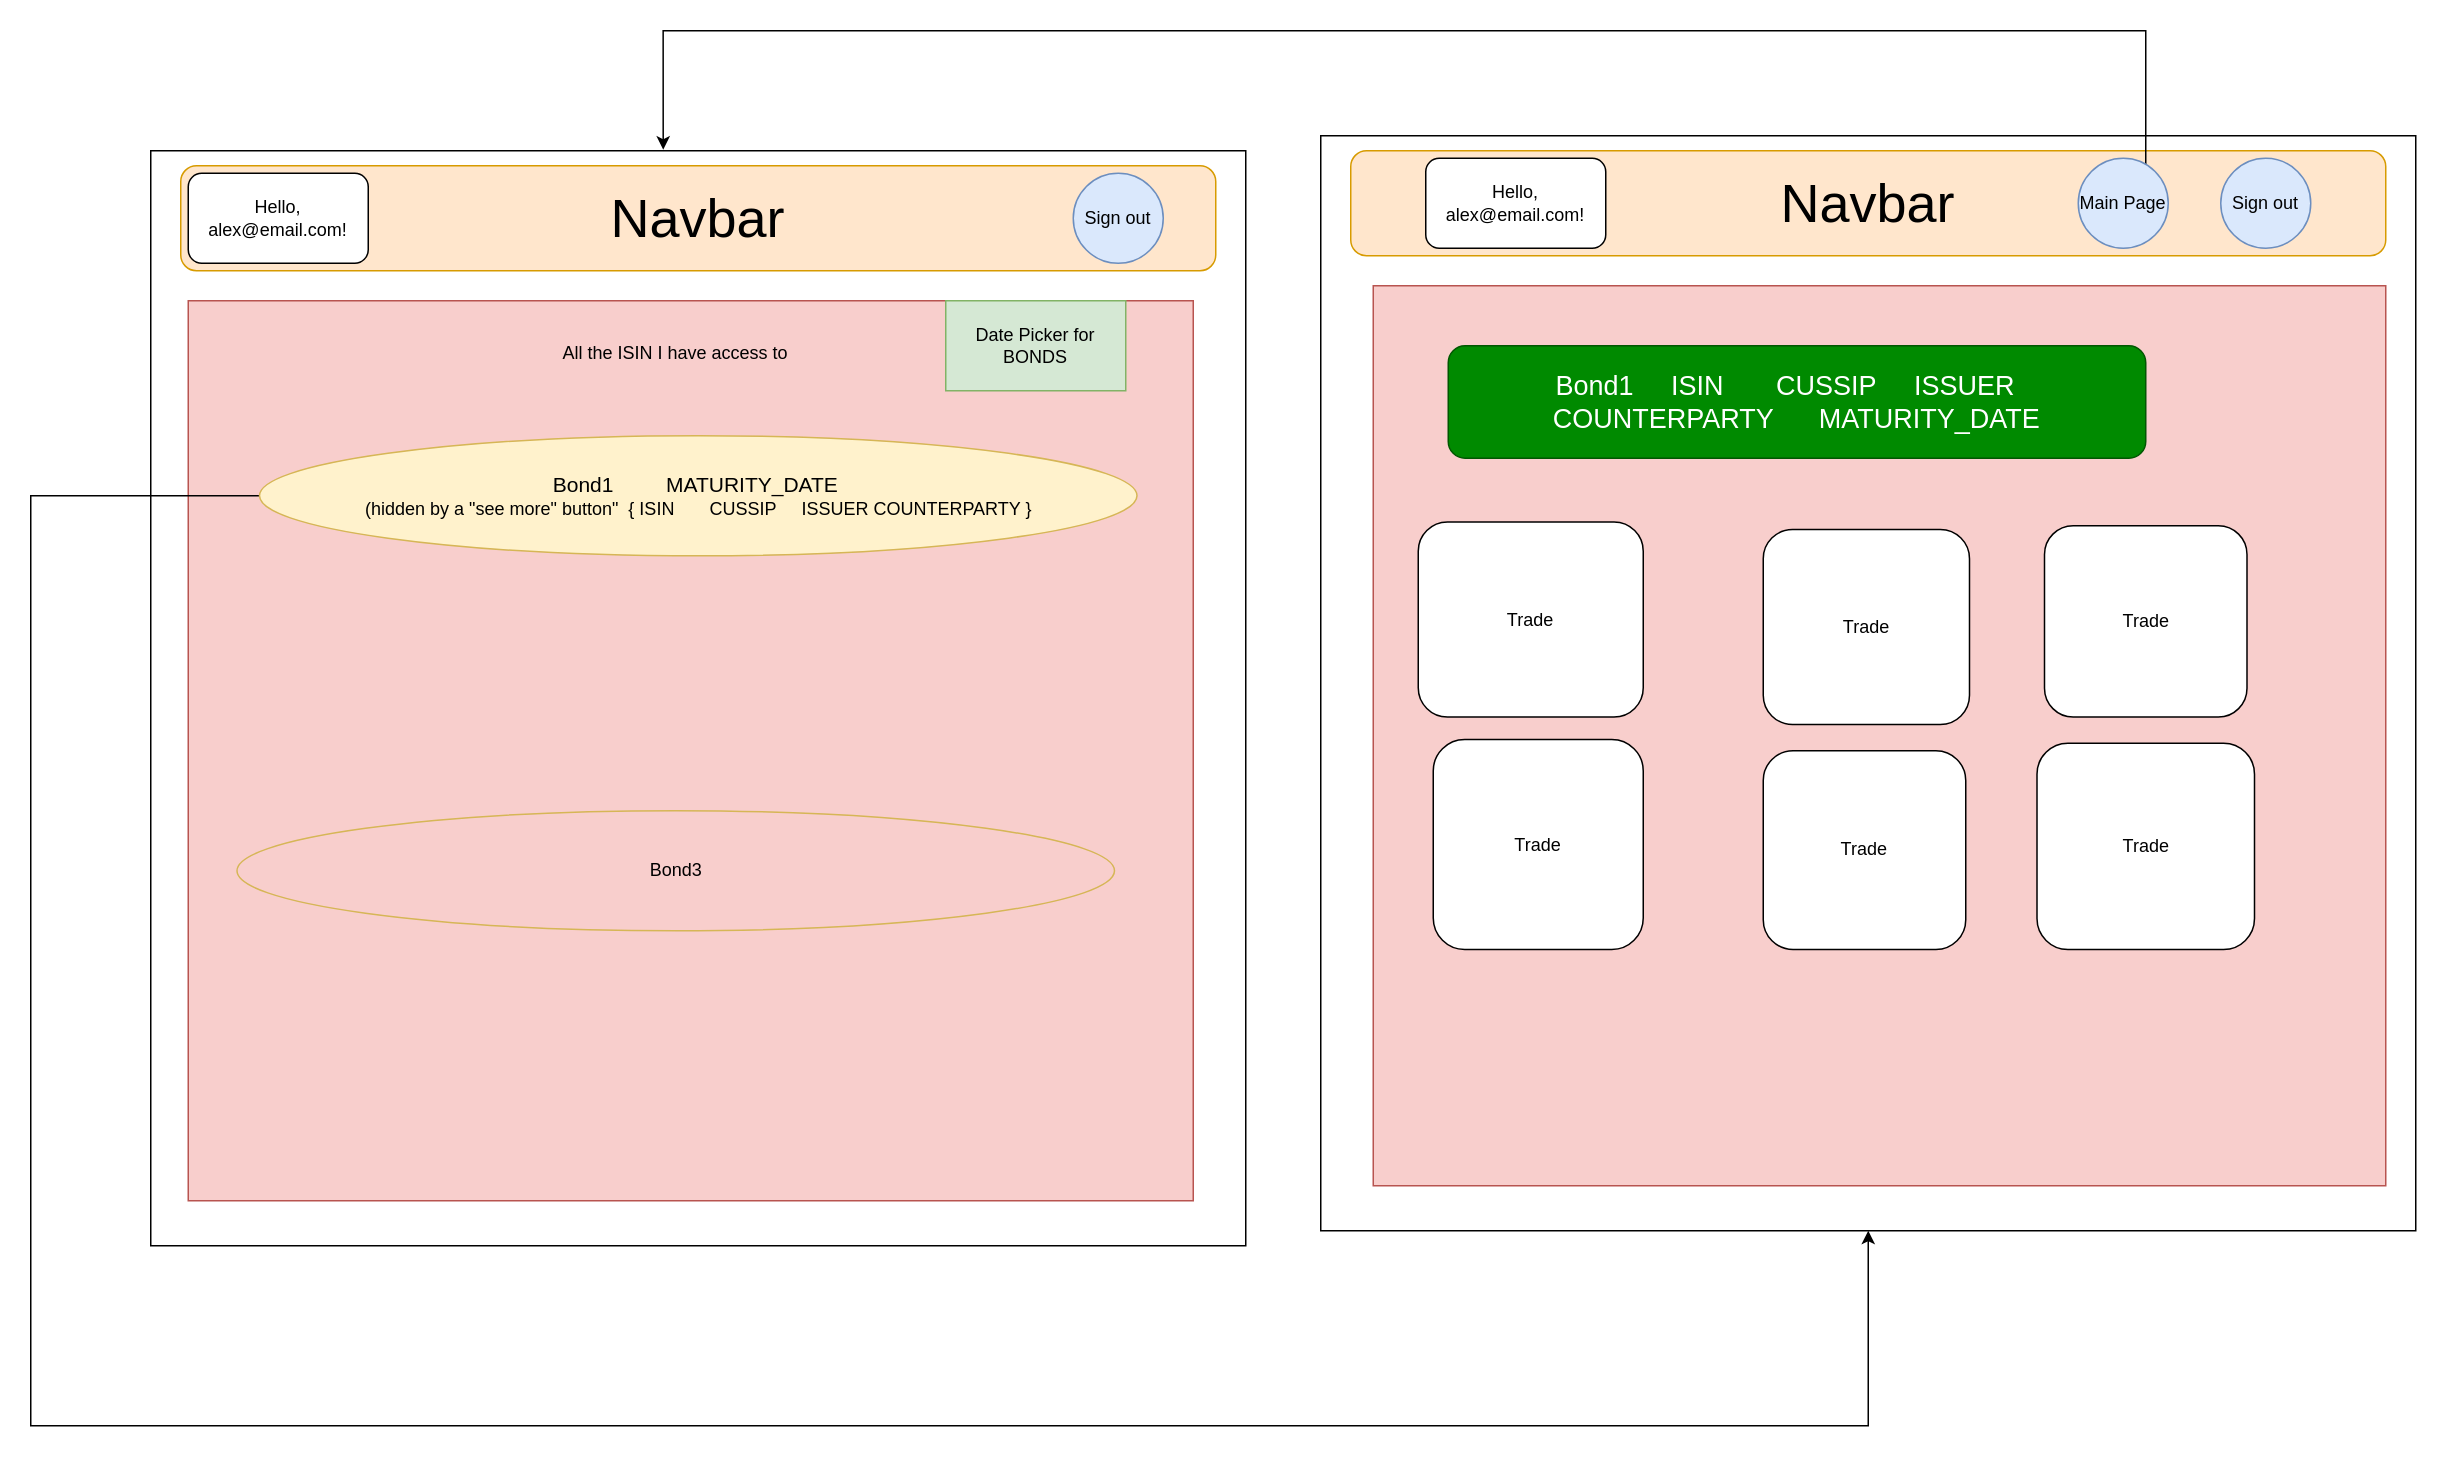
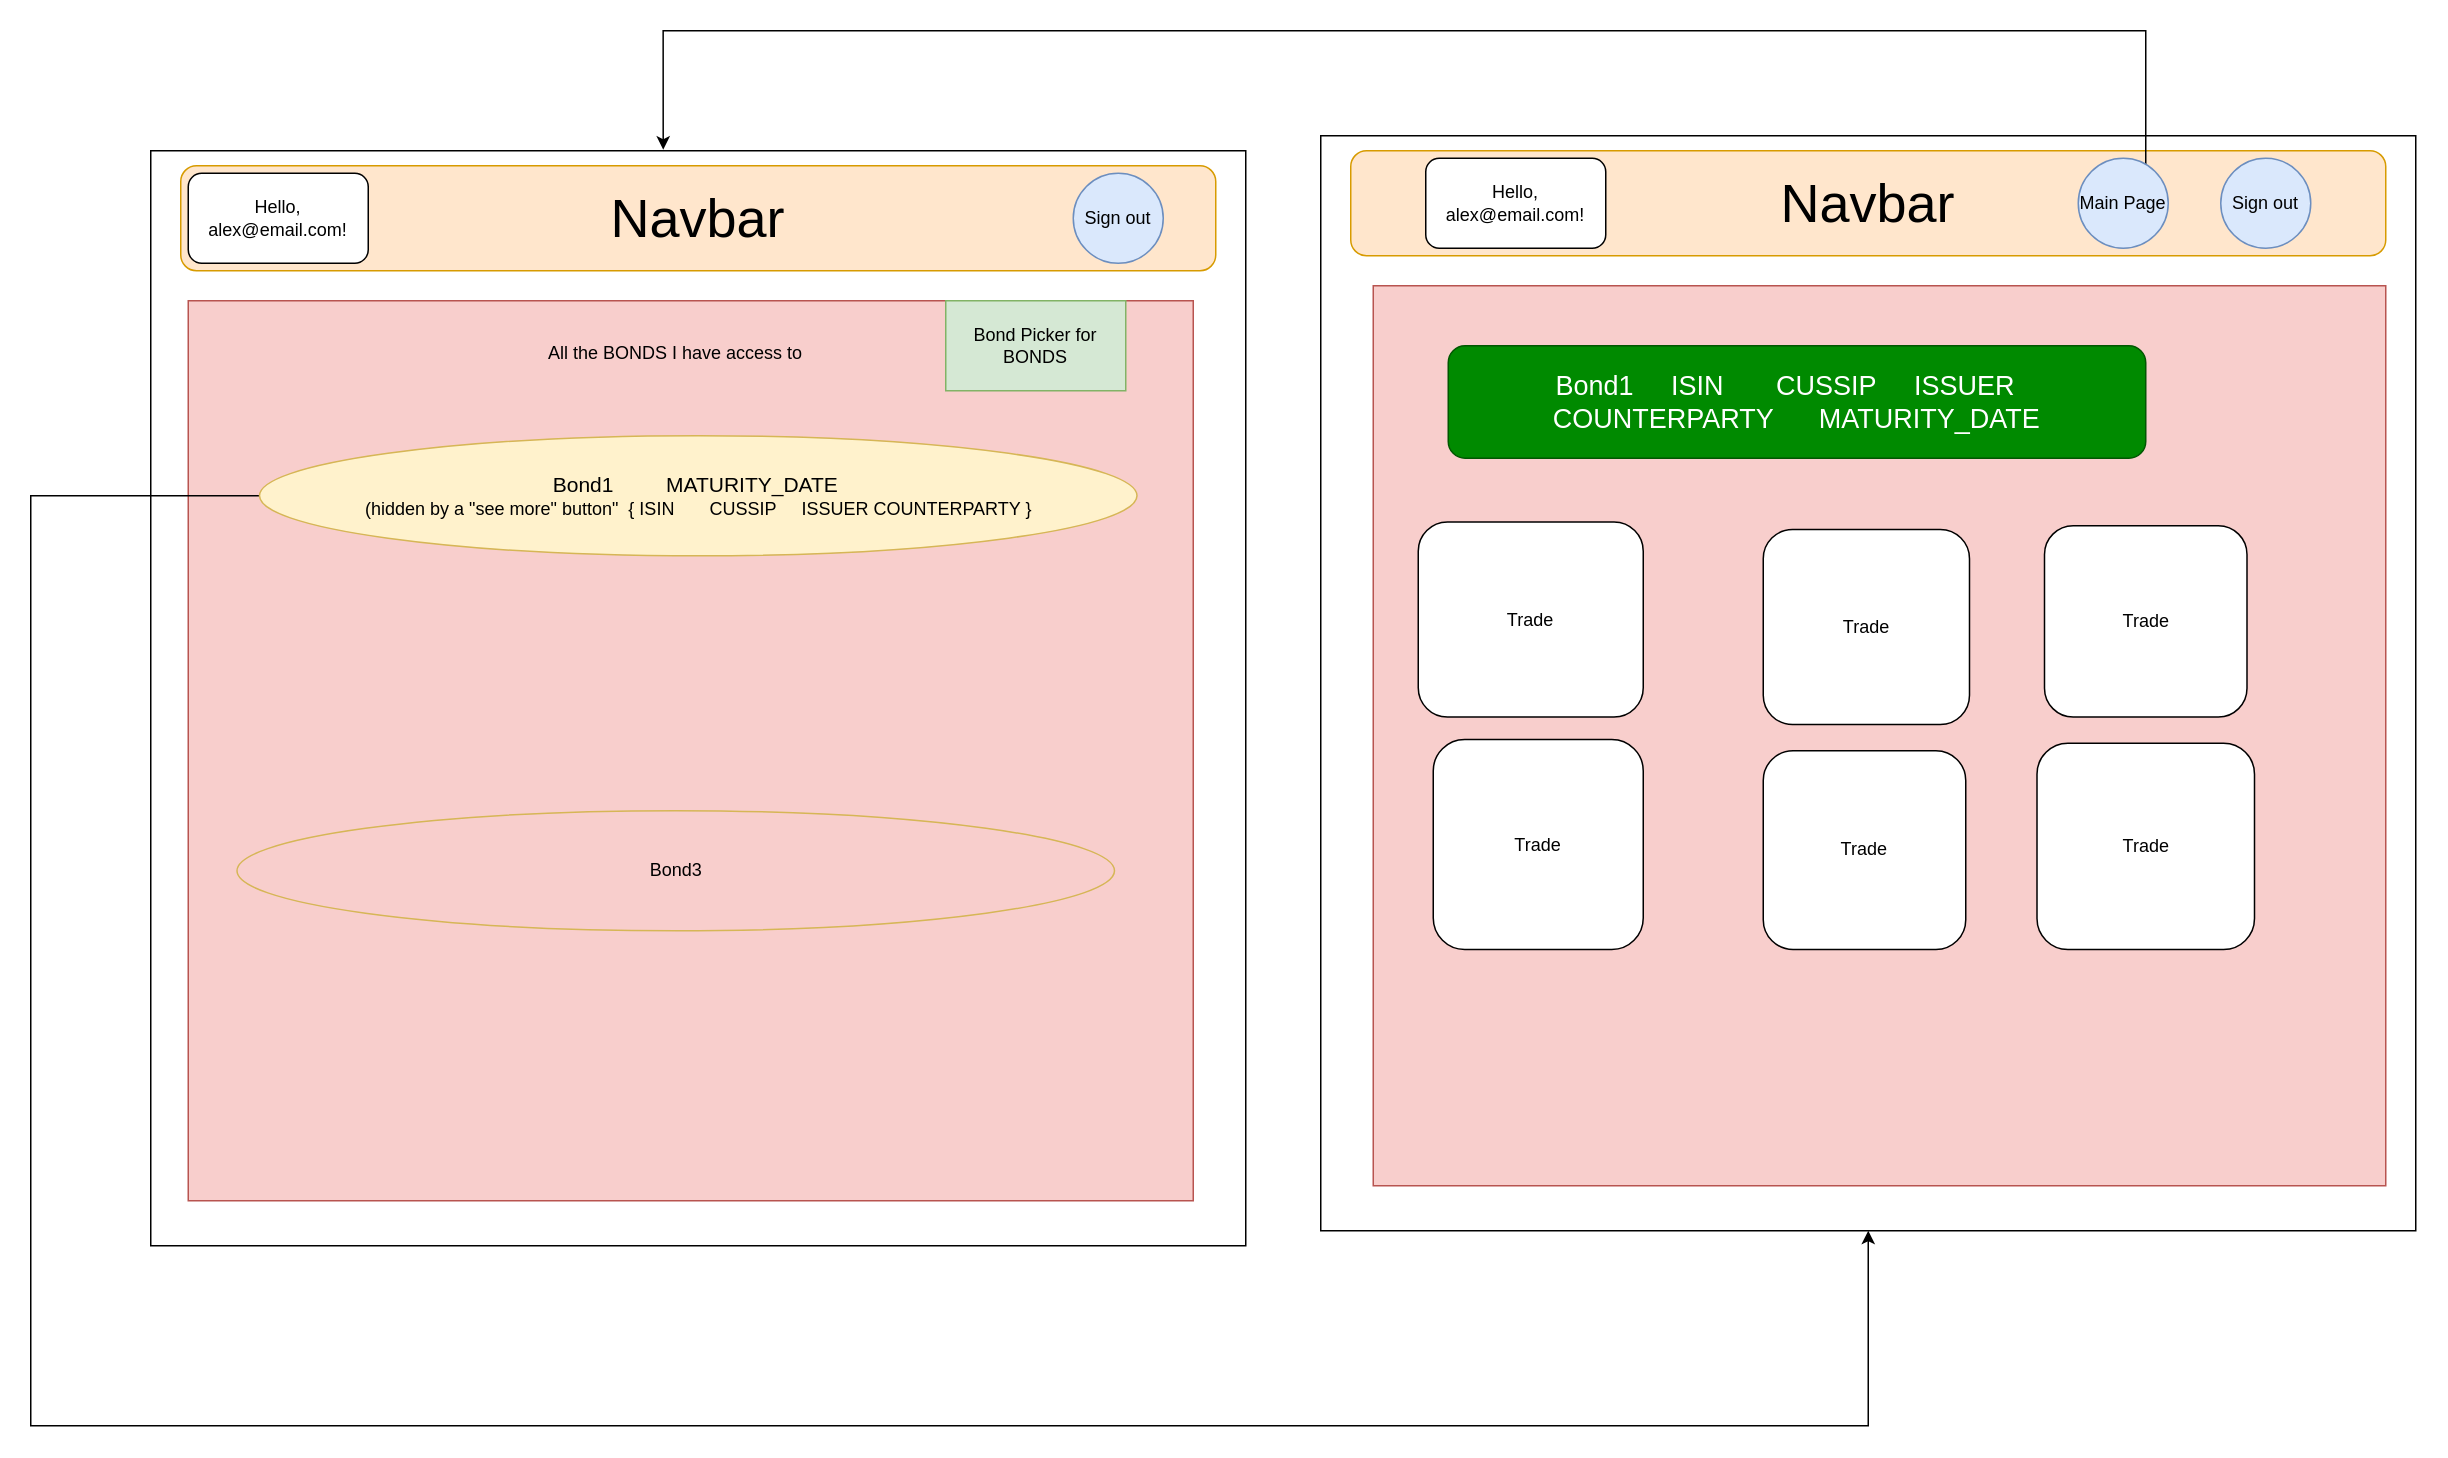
(1036, 346) -> (1036, 346)
(676, 353) -> (676, 353)
